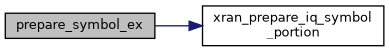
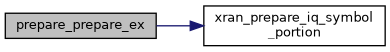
(80, 26) -> (81, 26)
